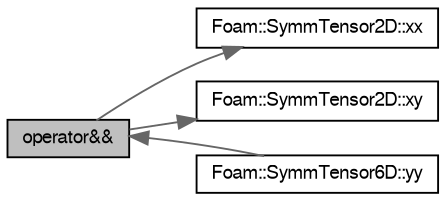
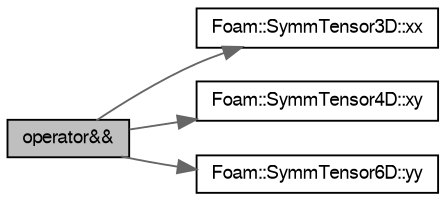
(317, 28) -> (317, 28)
(317, 101) -> (317, 101)
(207, 146) -> (149, 162)
